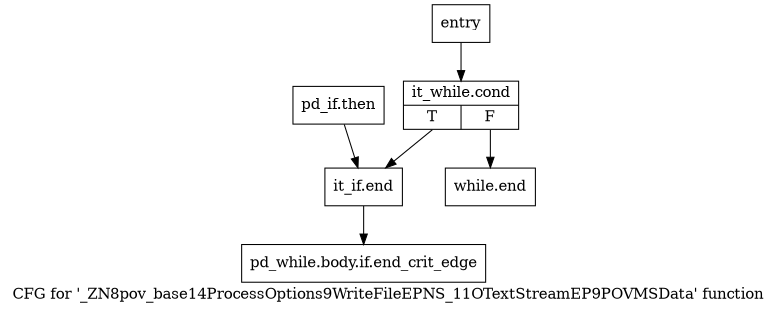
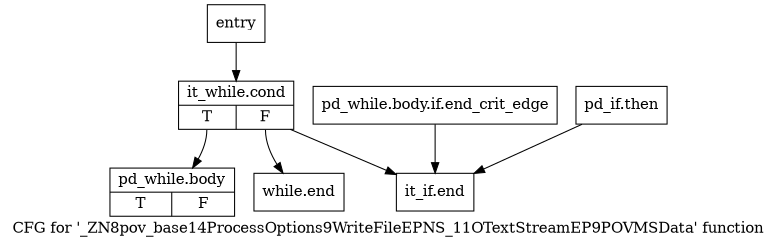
none -> (172, 192)
(364, 220) -> (435, 143)
